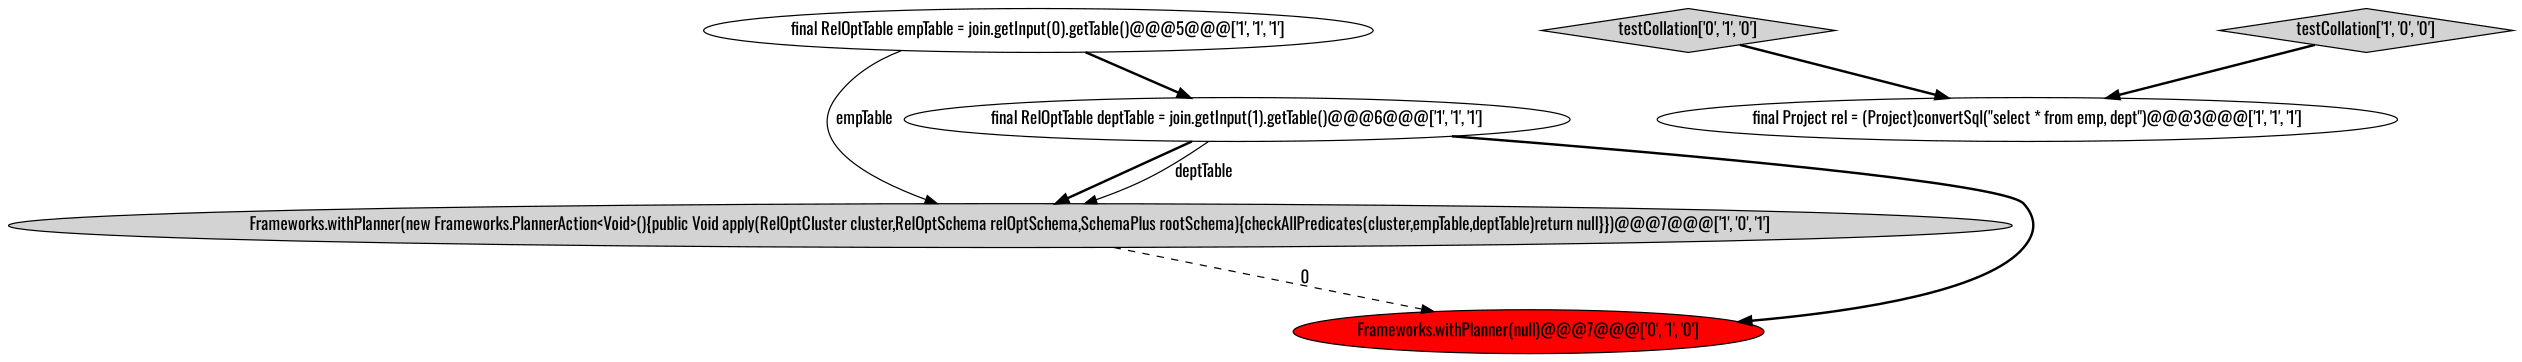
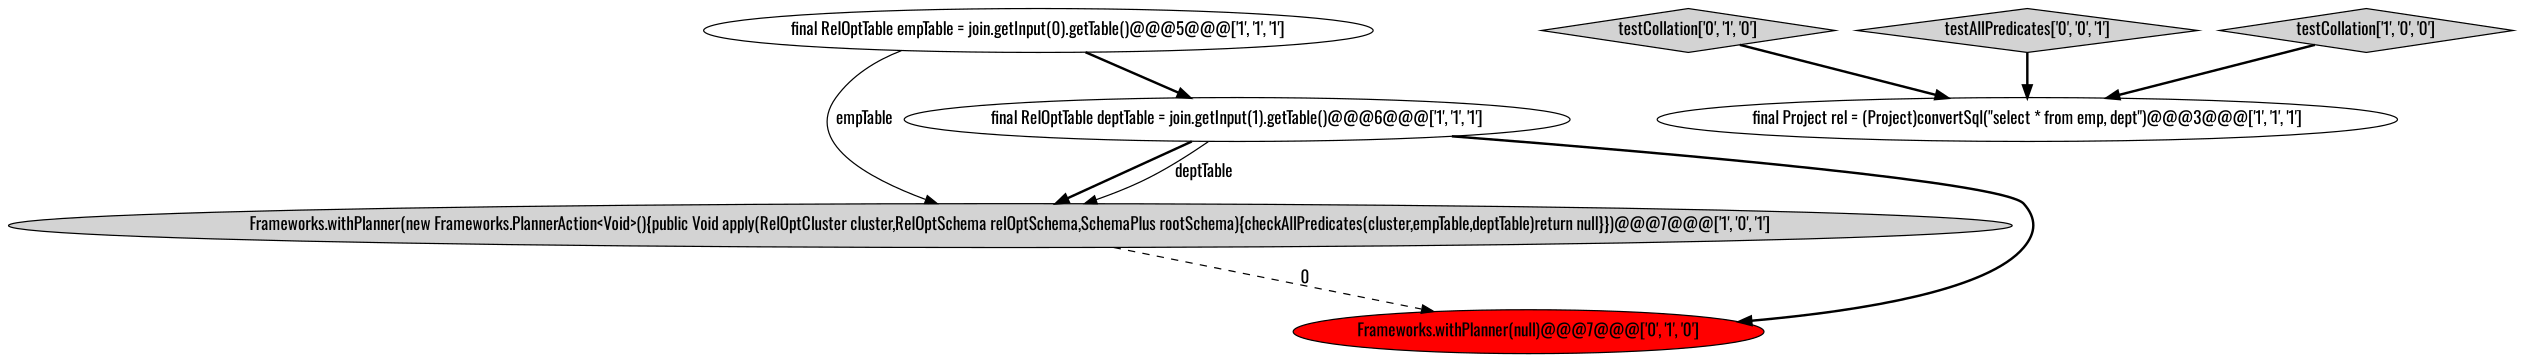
none -> (2027, 30)
